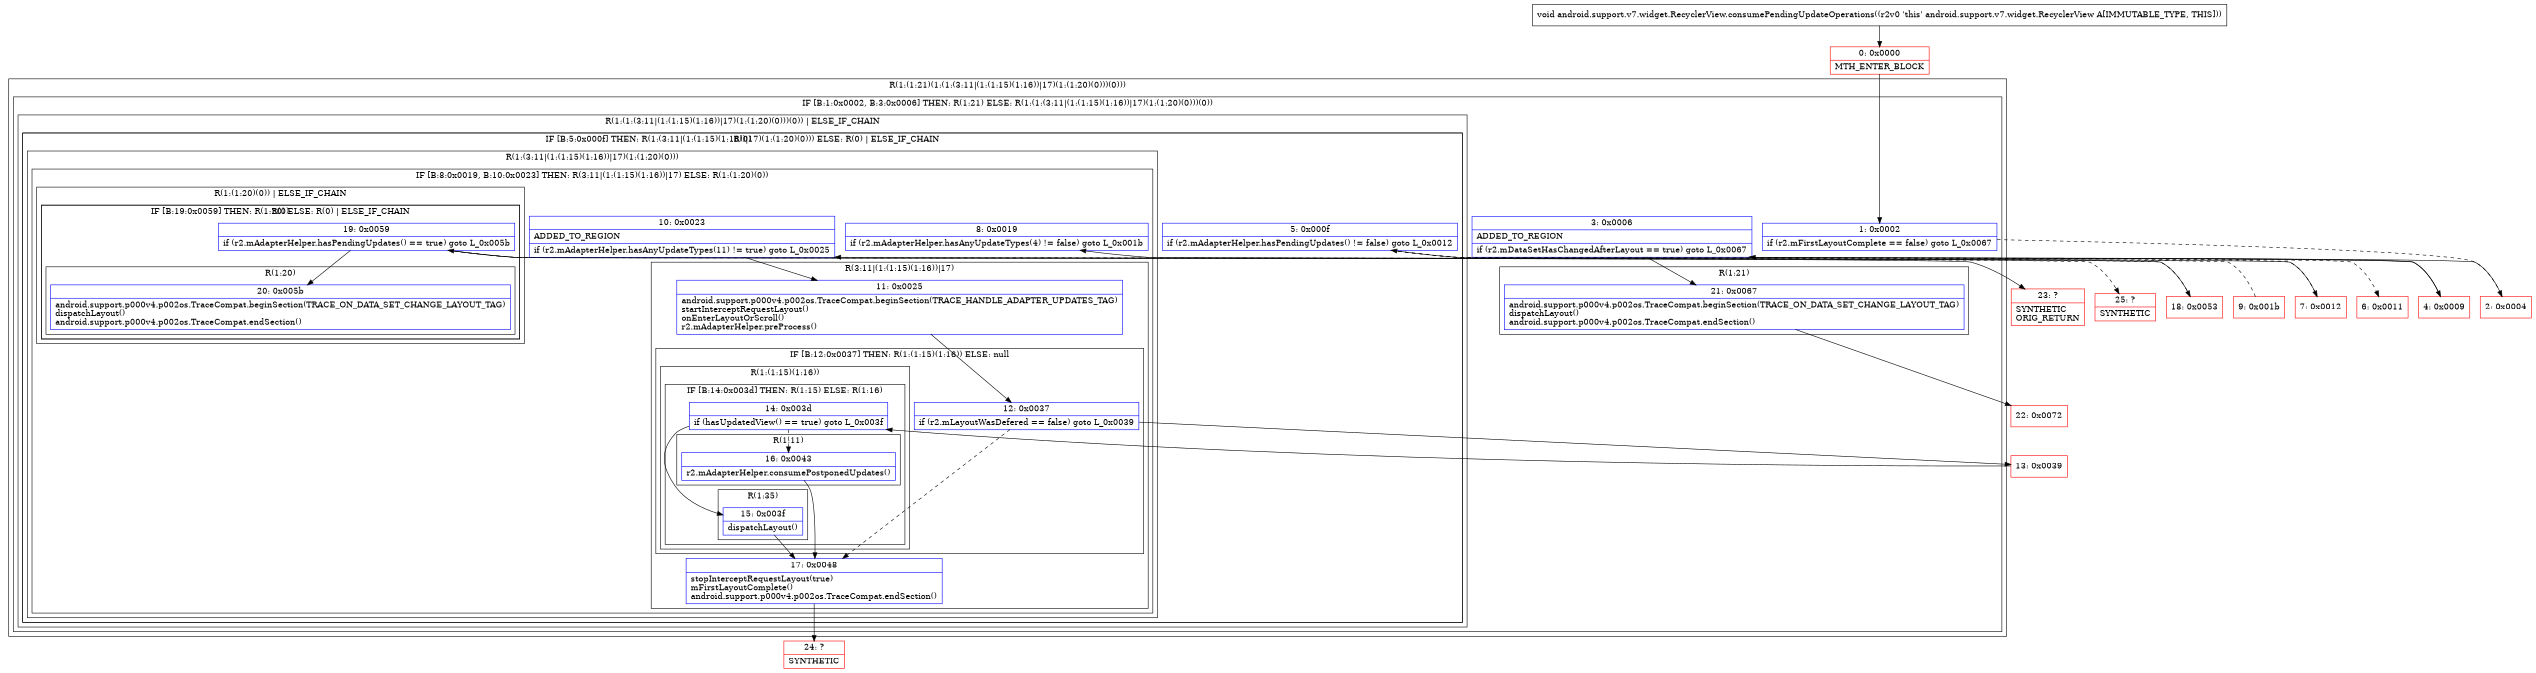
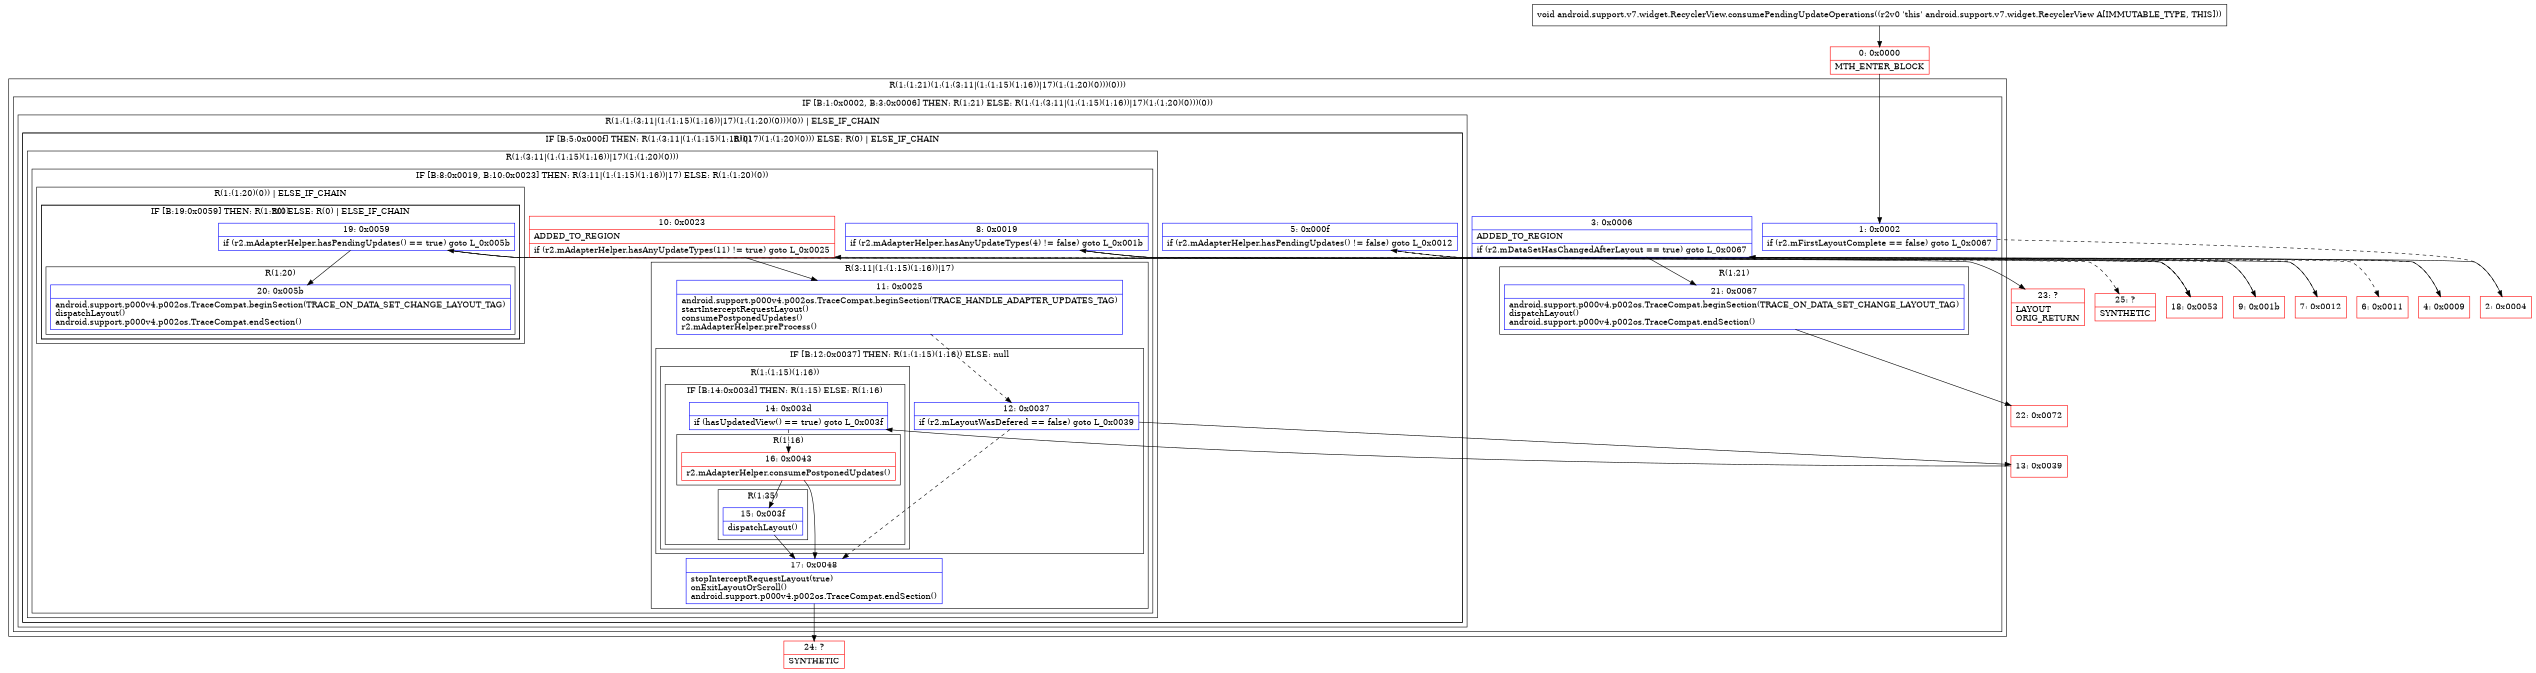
(682, 237) -> (682, 237)
none -> (1640, 258)
none -> (1674, 258)
(2101, 259) -> (2101, 259)
(2041, 310) -> (2034, 310)
(733, 318) -> (742, 318)
(969, 366) -> (969, 366)
(789, 441) -> (789, 441)
(789, 466) -> (789, 466)
(669, 476) -> (776, 494)
(742, 588) -> (739, 588)
